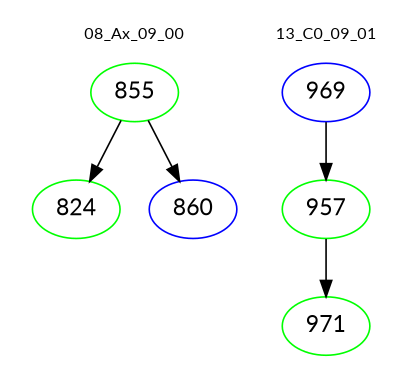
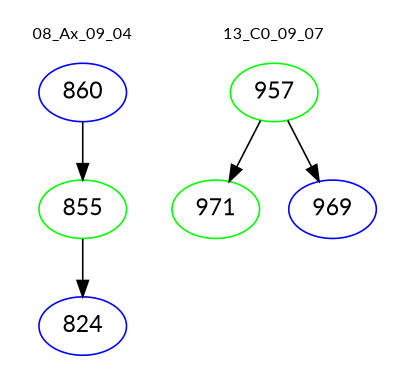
(135, 35) -> (83, 35)
(327, 35) -> (274, 35)
(326, 143) -> (300, 144)
(160, 144) -> (83, 143)
(76, 209) -> (83, 326)
